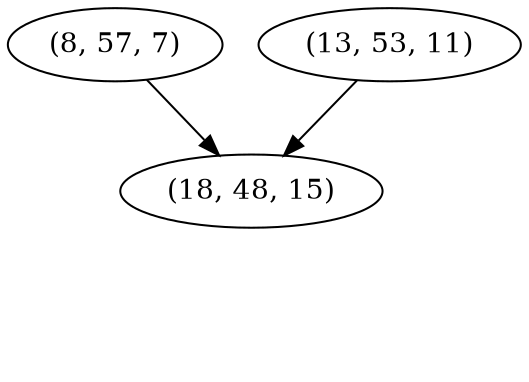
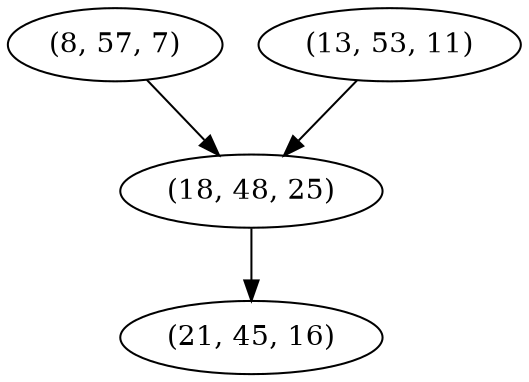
(251, 191) -> (251, 191)
none -> (251, 338)
